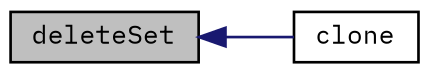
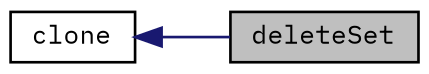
(260, 37) -> (196, 37)
